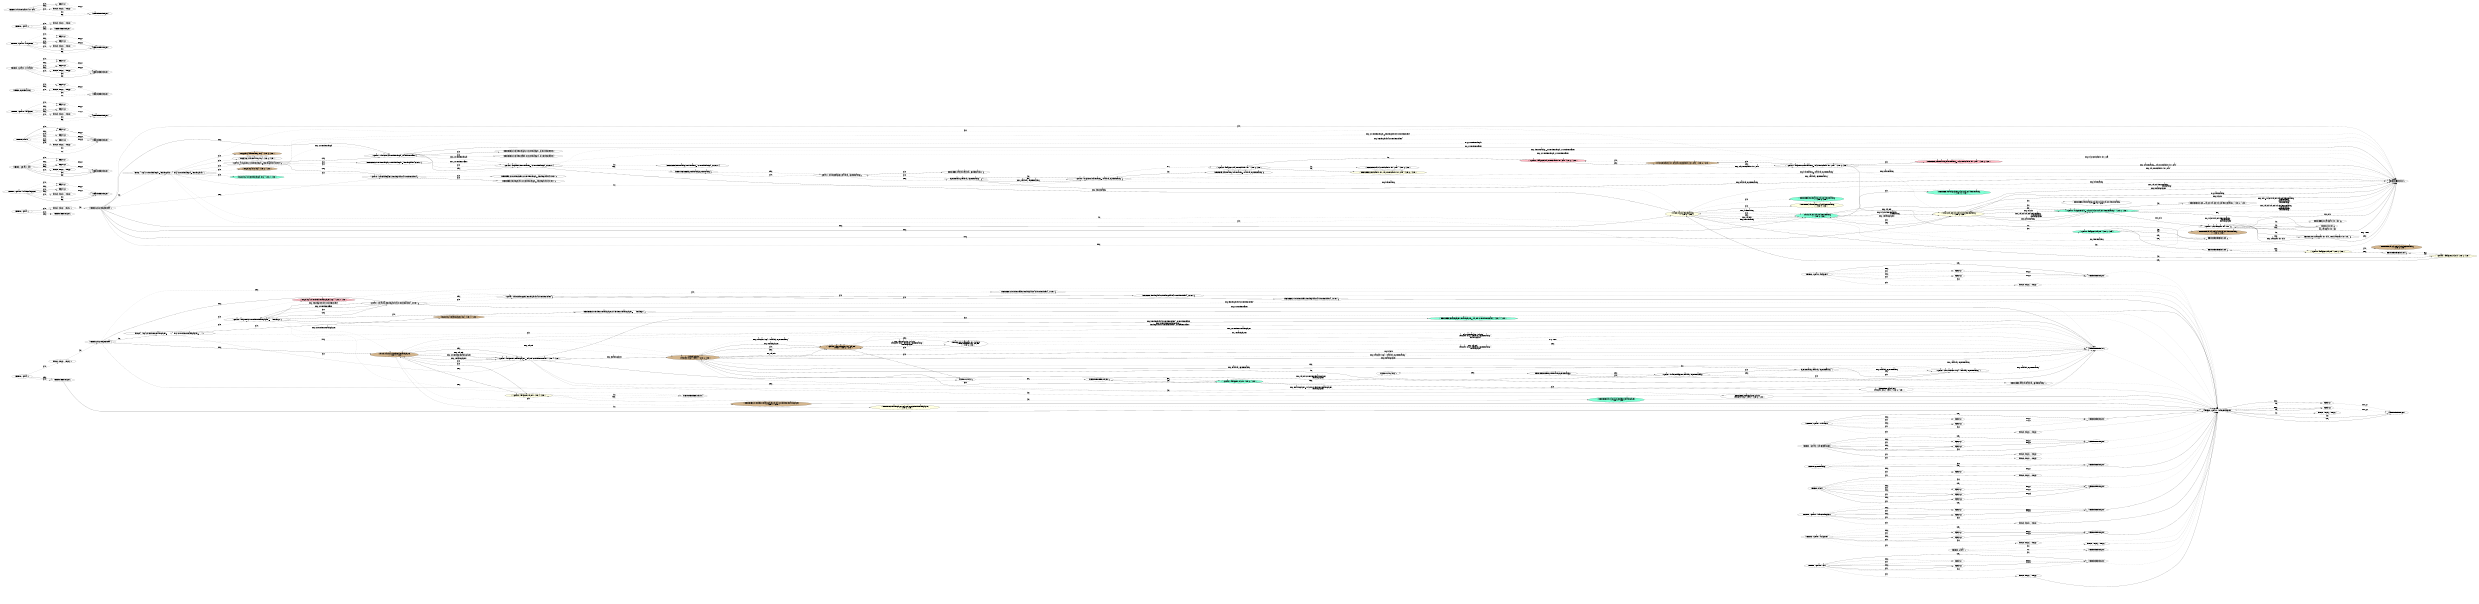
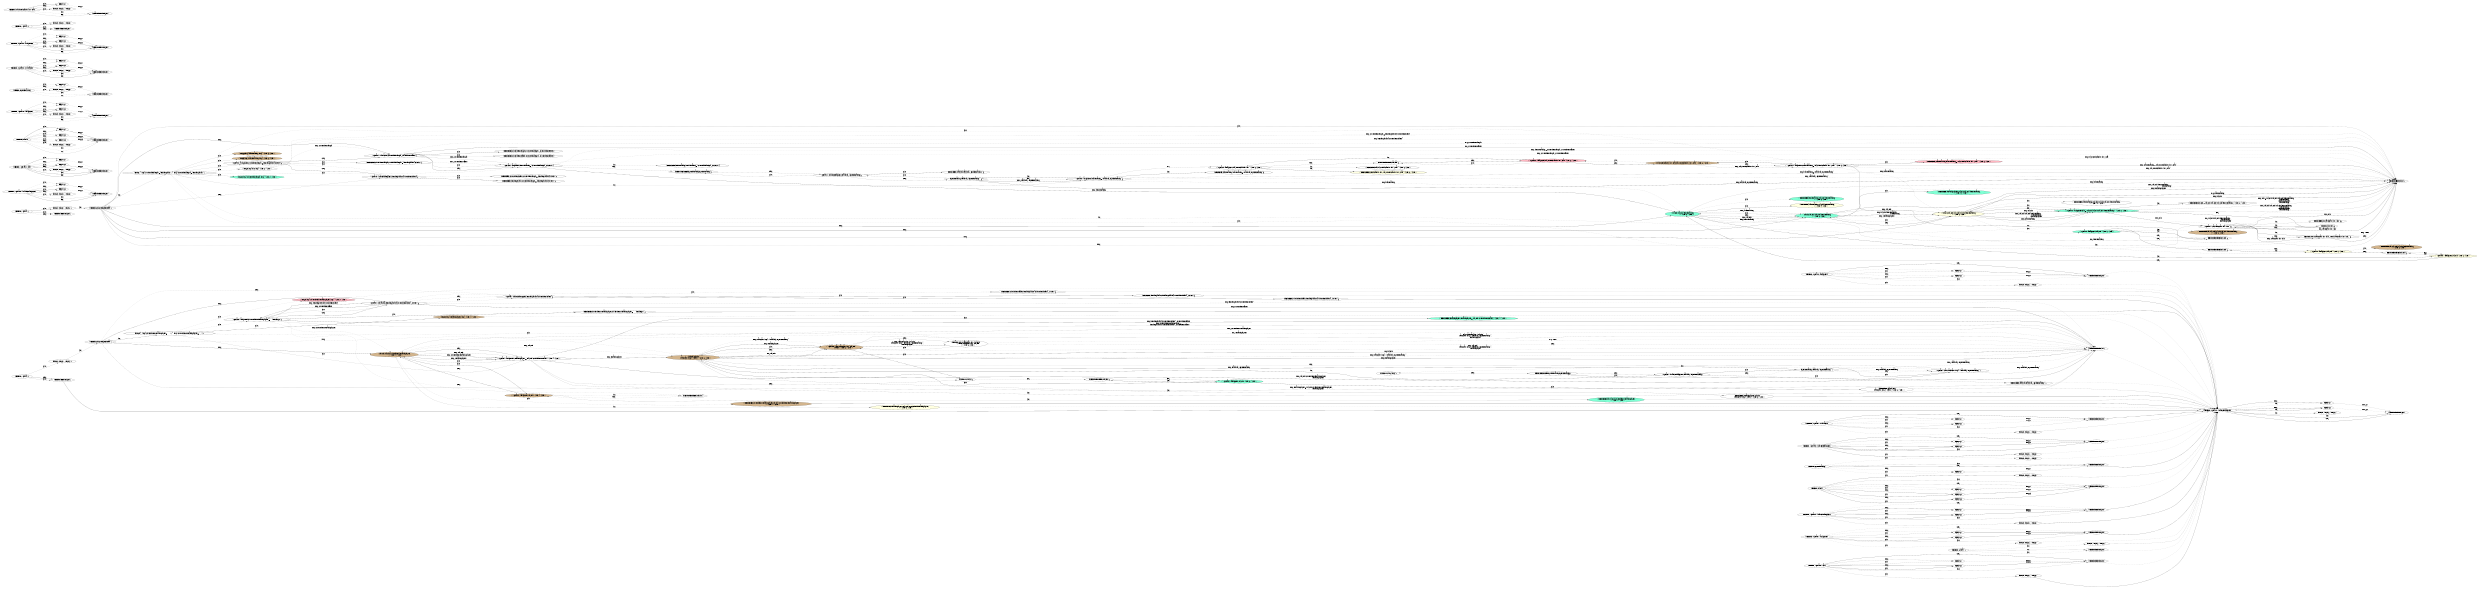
(257, 158) -> (257, 158)
none -> (1388, 163)
(257, 169) -> (257, 169)
(1682, 214) -> (1682, 214)
(1320, 383) -> none
(529, 396) -> (529, 396)
